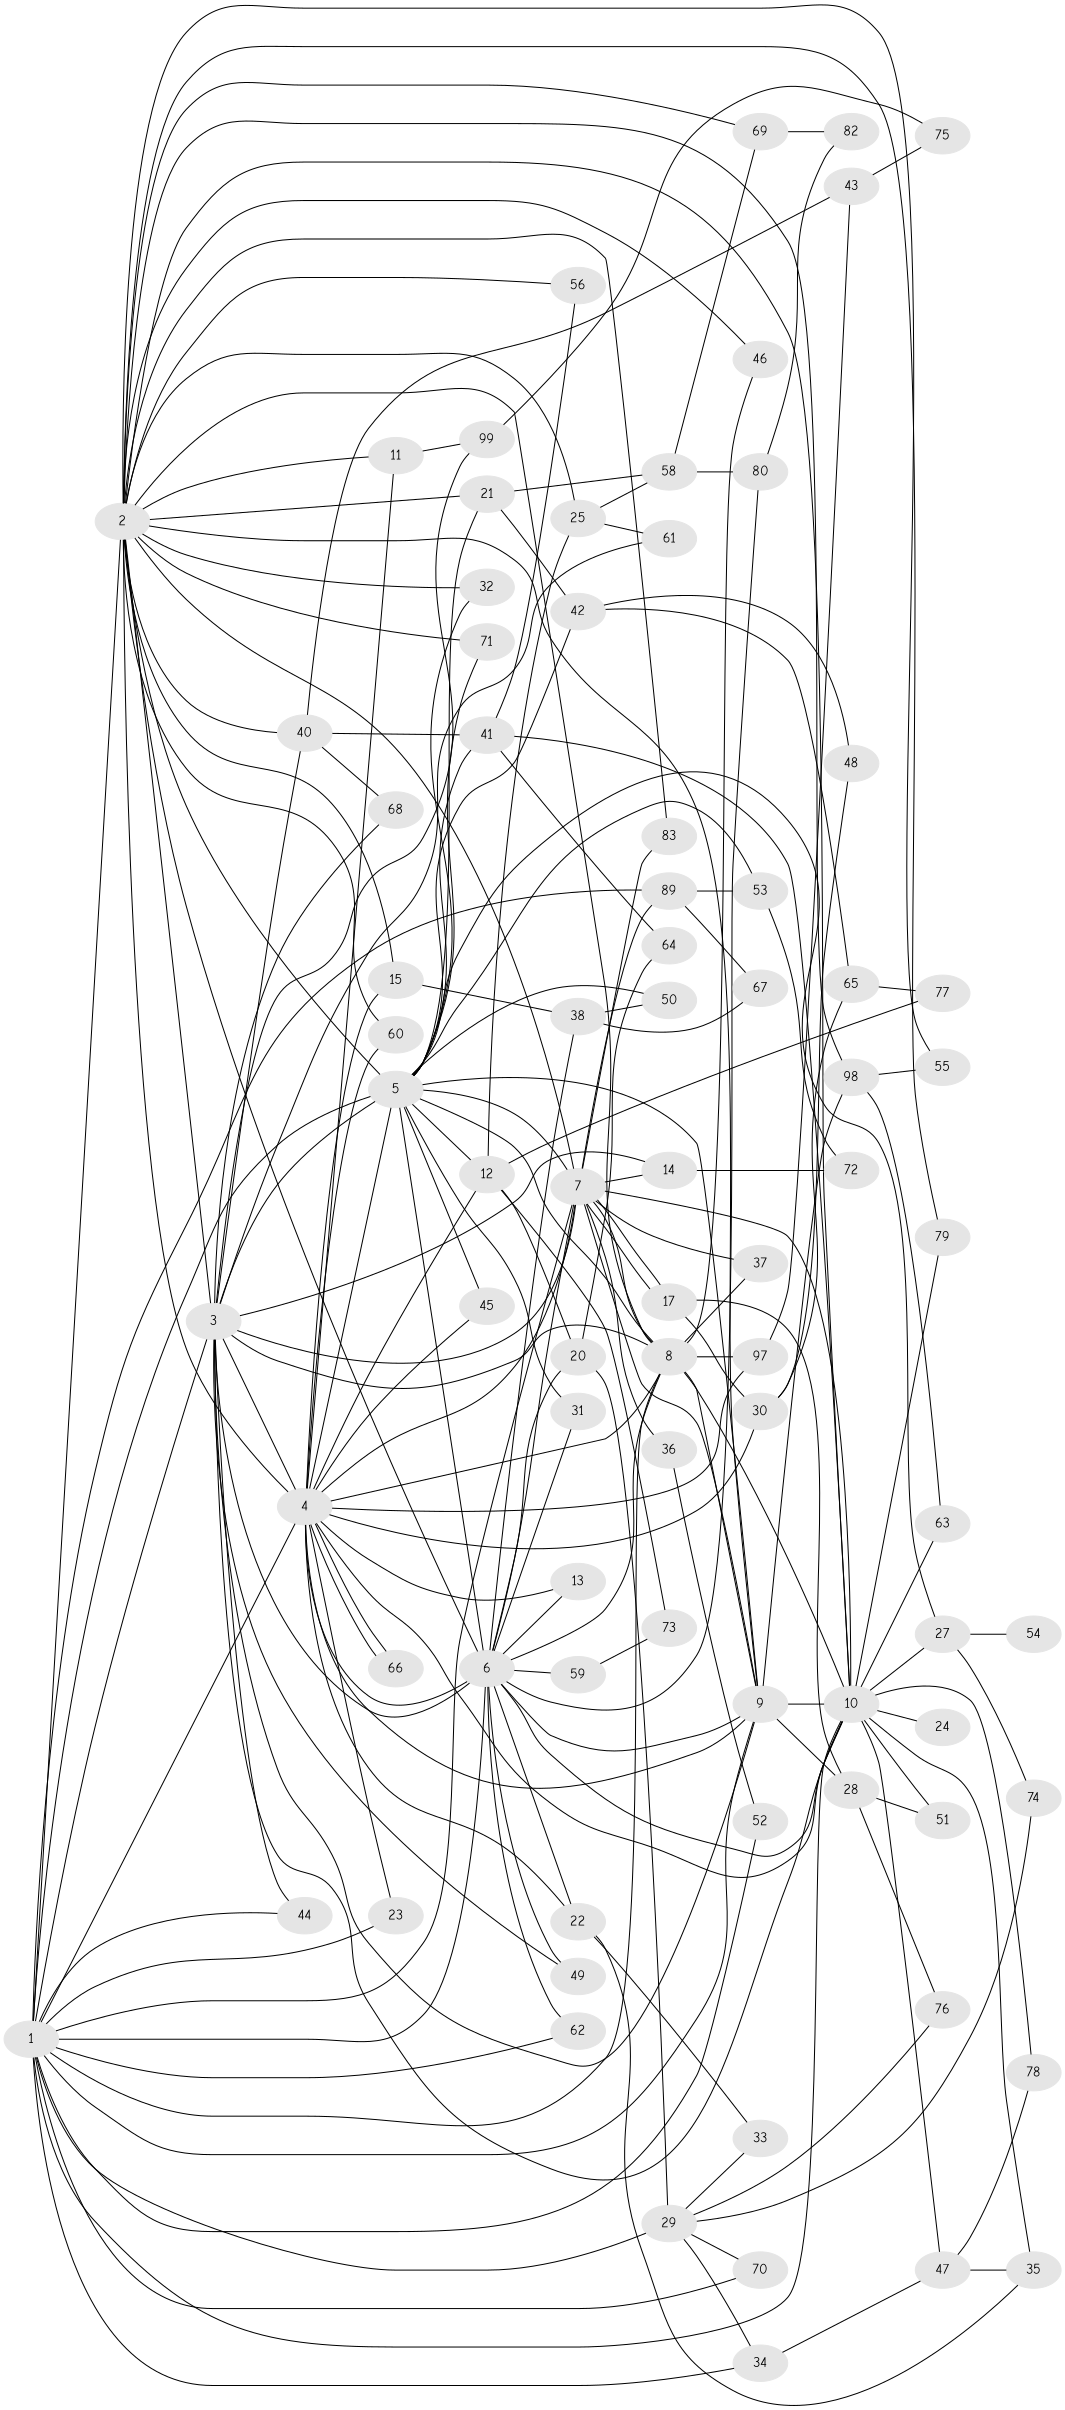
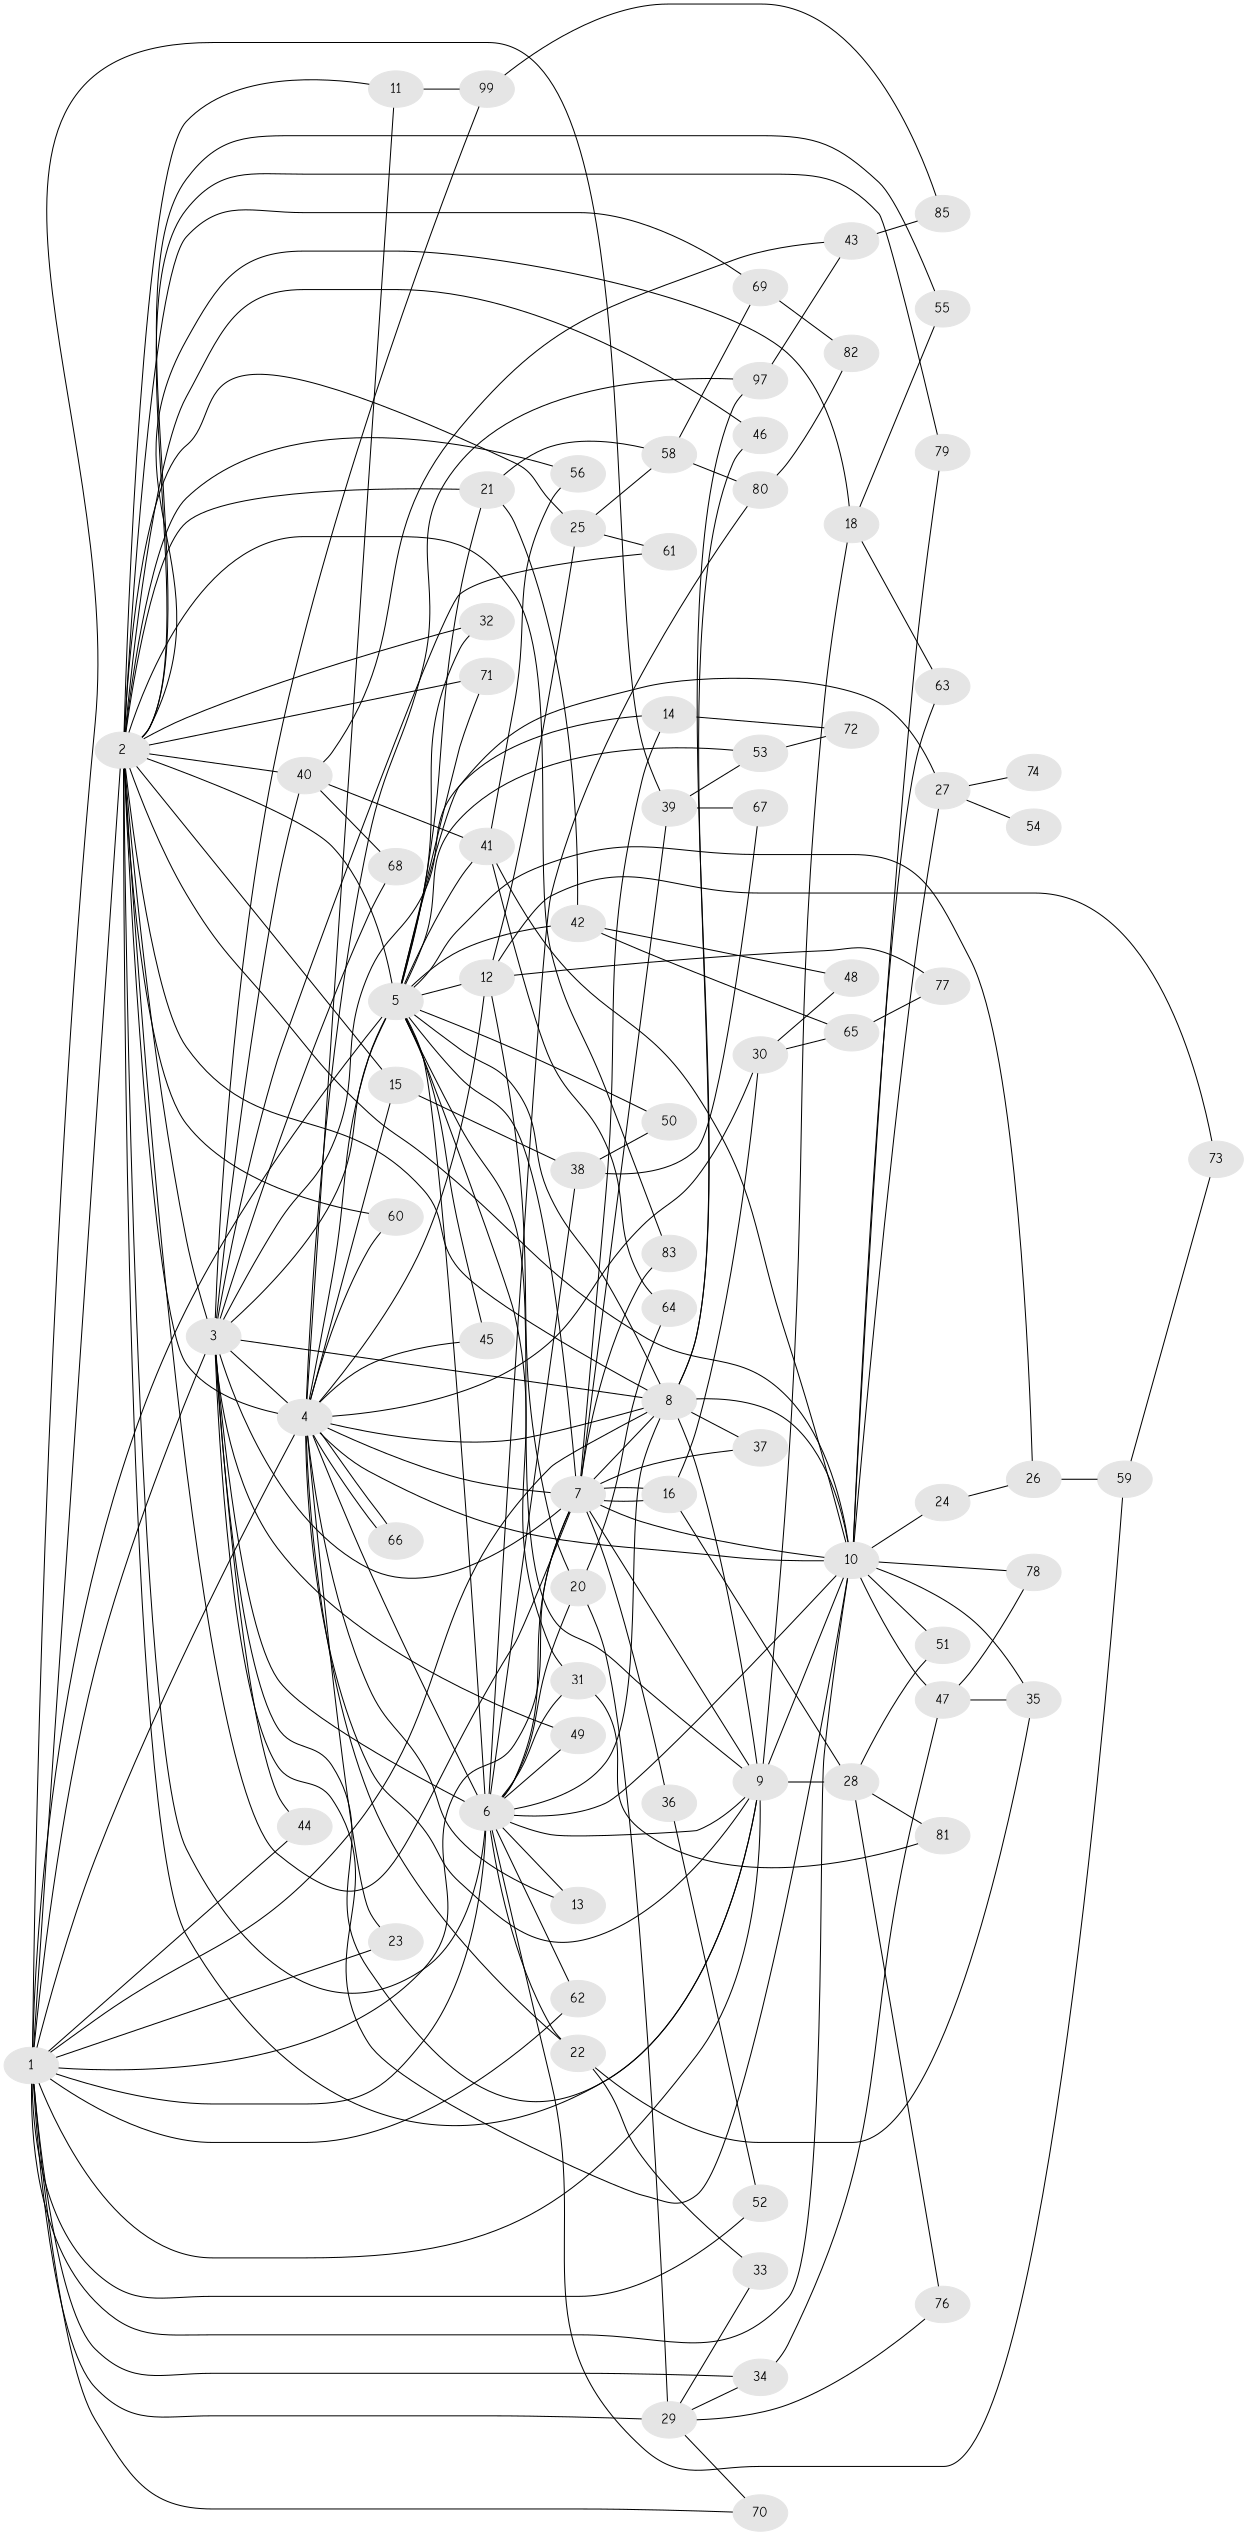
(943, 136) -> (943, 214)
(669, 891) -> (669, 808)
(852, 1077) -> (852, 524)
(669, 1302) -> (669, 1494)
none -> (1034, 1479)
none -> (943, 1836)
(941, 2087) -> none
